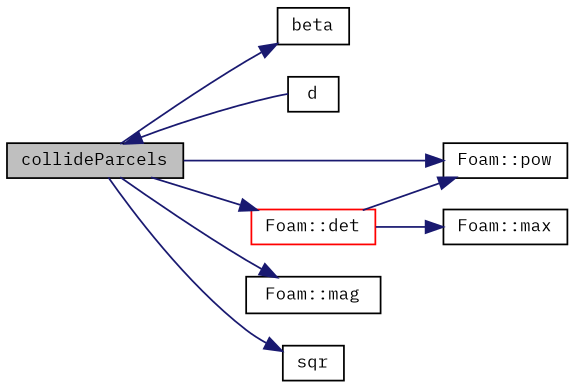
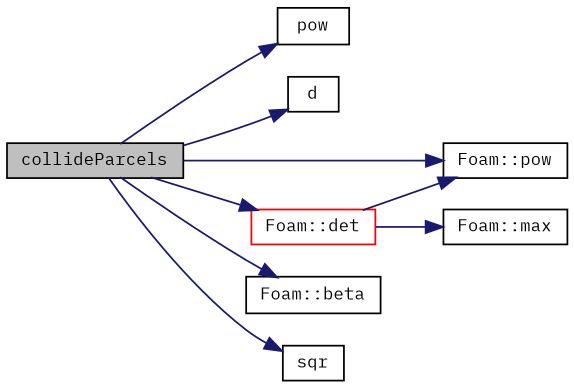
(313, 26) -> (313, 26)
(214, 113) -> (228, 132)
(313, 295) -> (313, 295)
